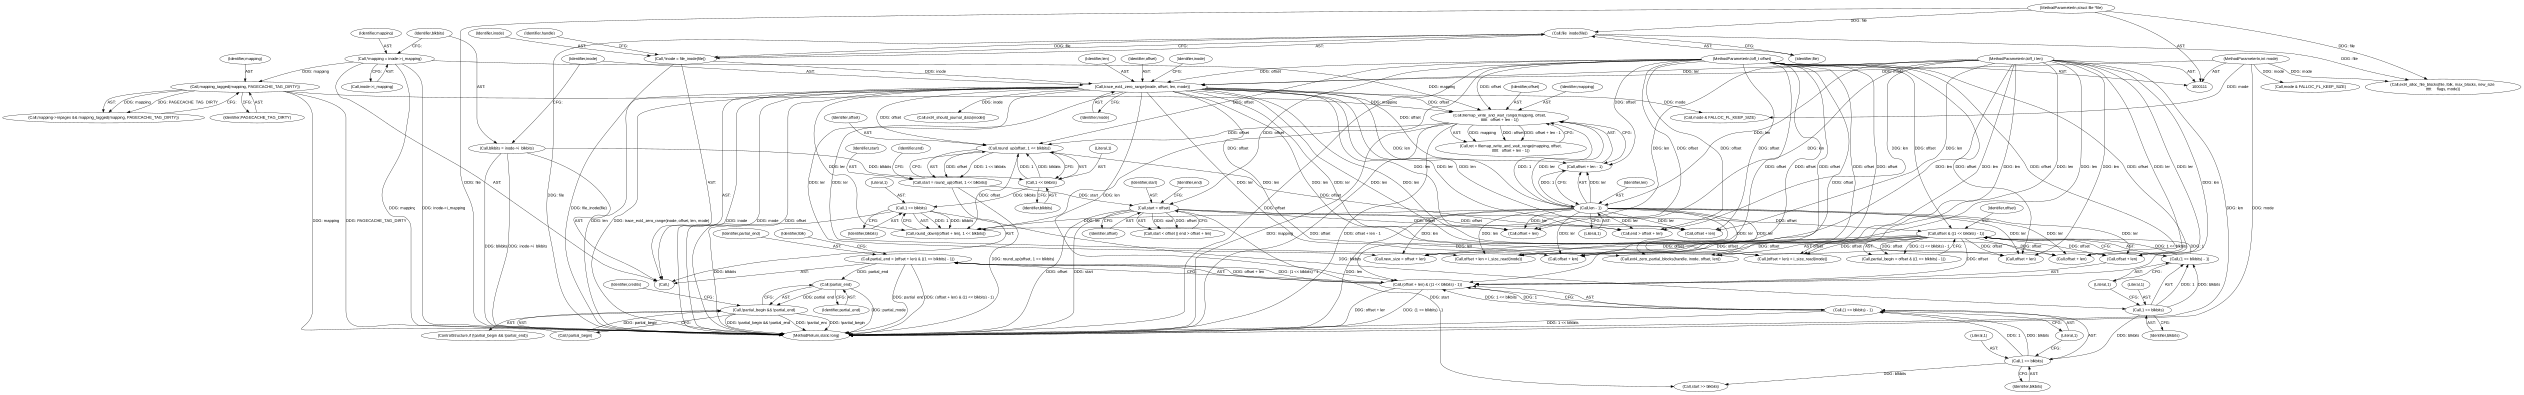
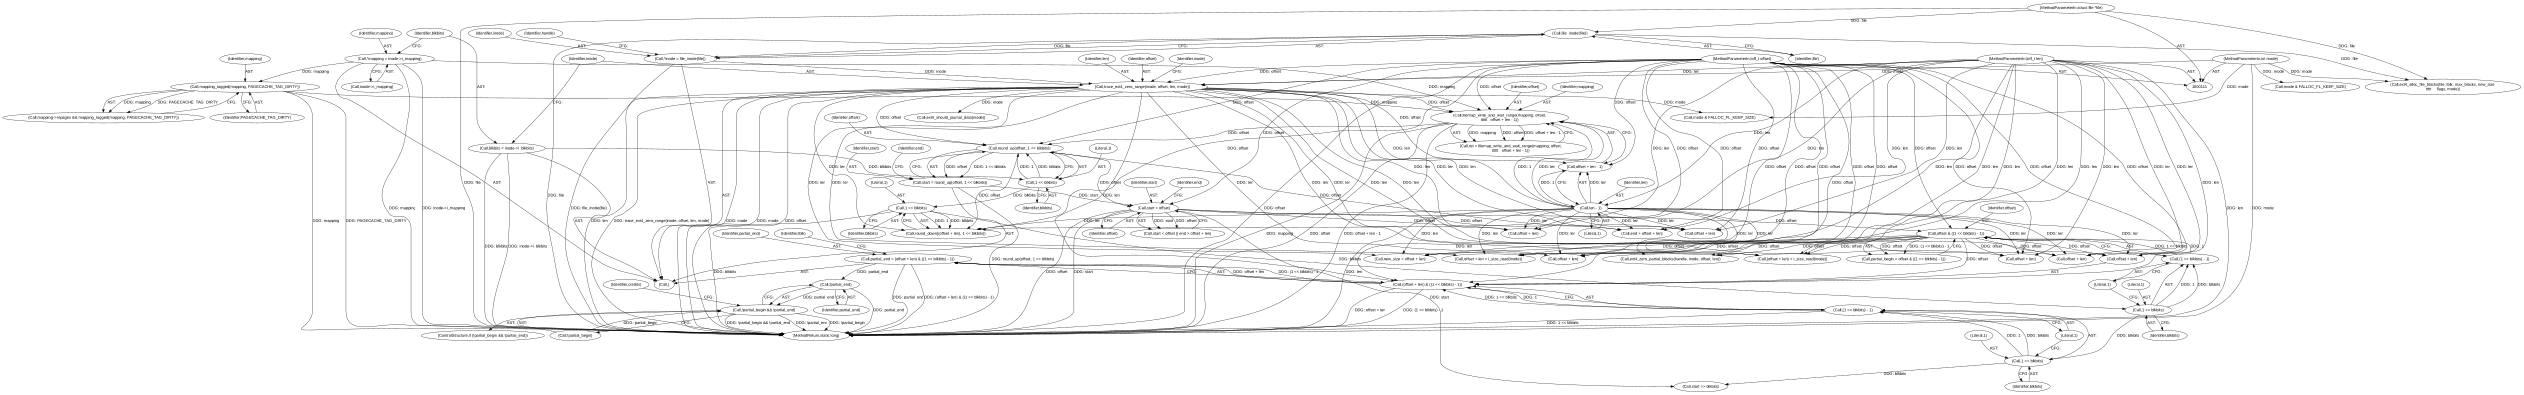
(1095, 118) -> none
none -> (1110, 166)
(1343, 241) -> none
(1814, 246) -> (1814, 246)
(889, 310) -> (889, 310)
